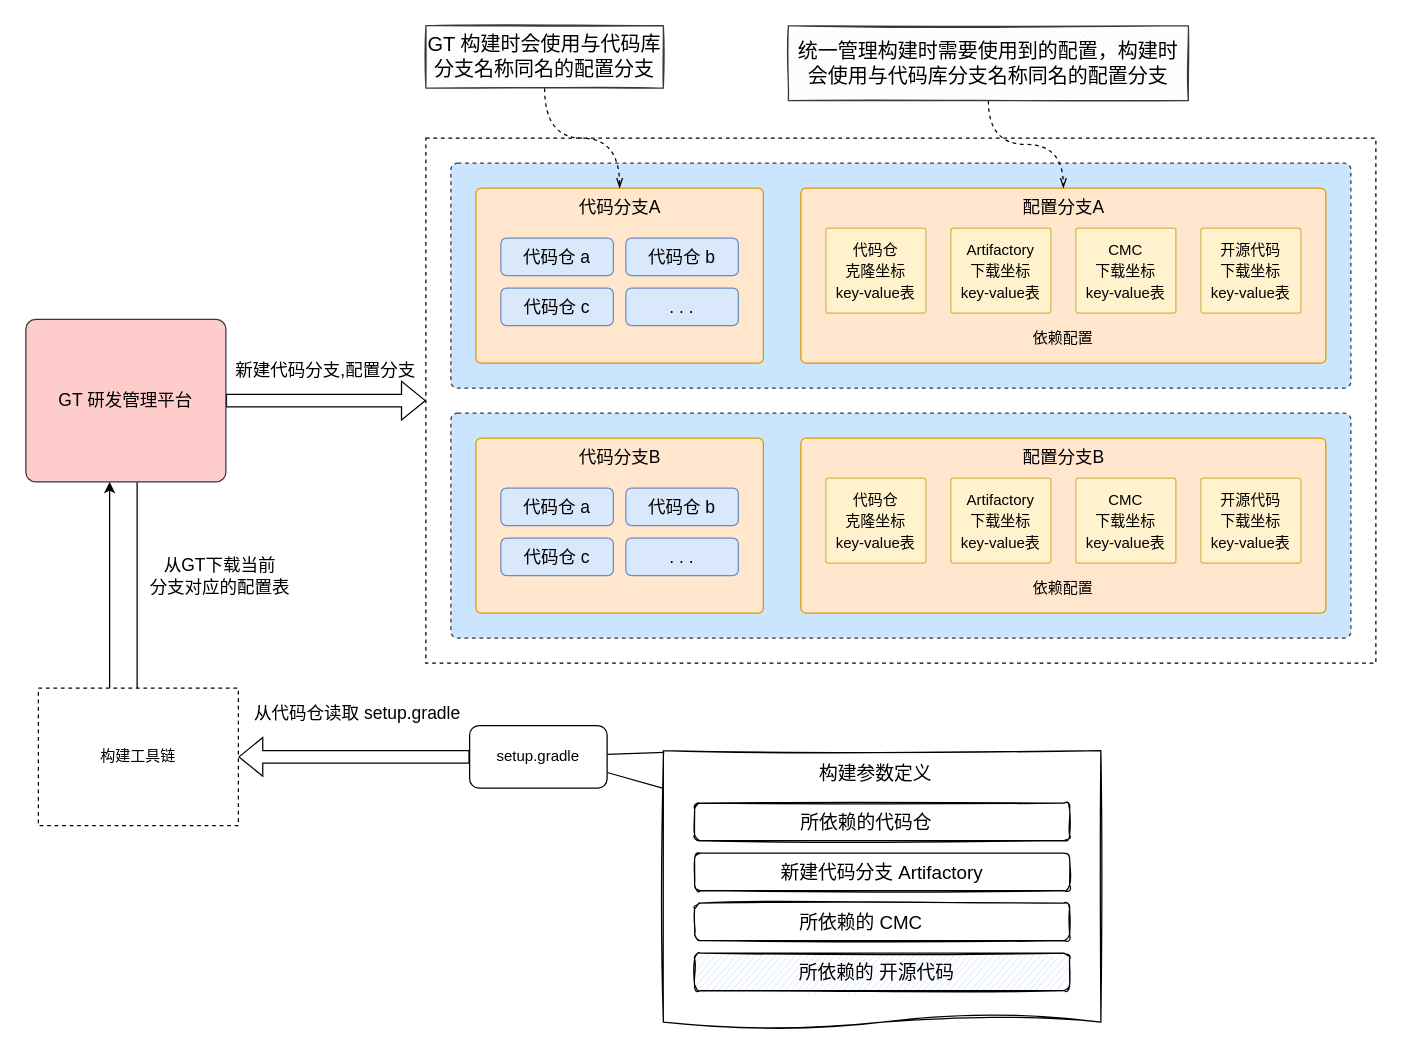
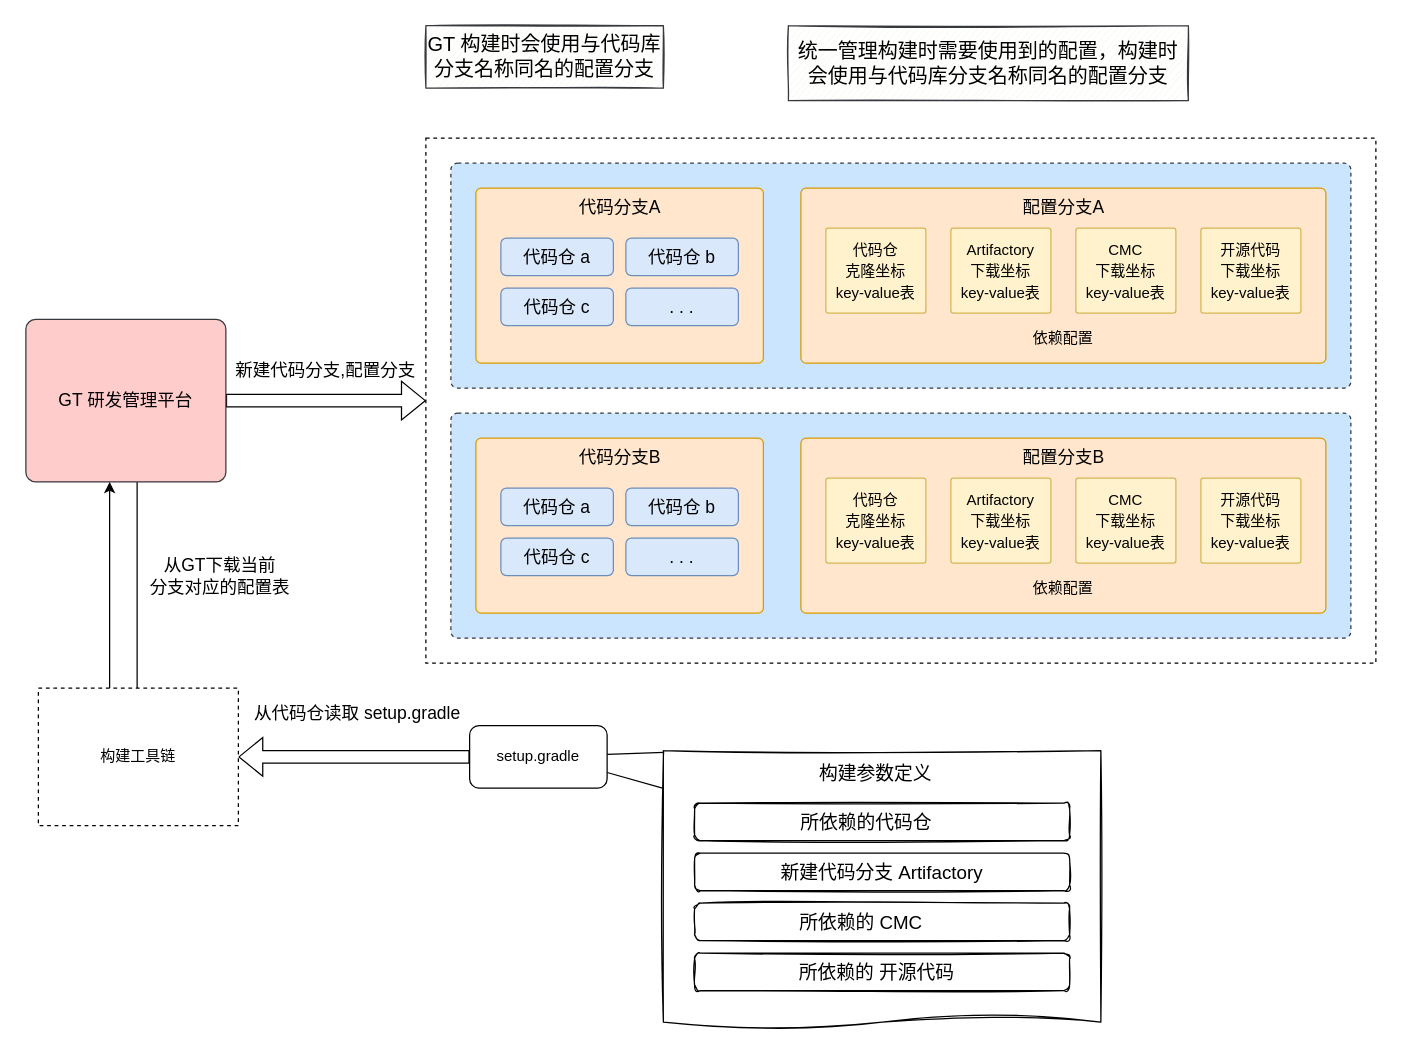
(581, 138) -> none
(1025, 144) -> none
(882, 972) -> (882, 972)
